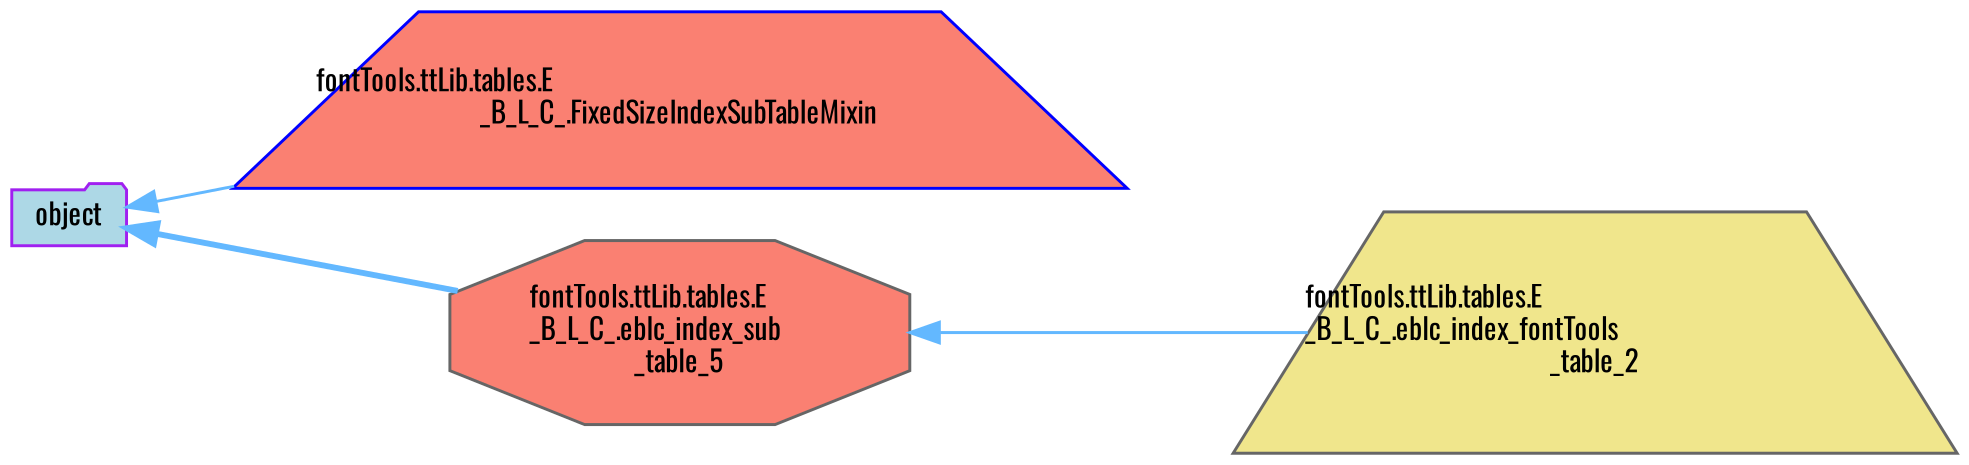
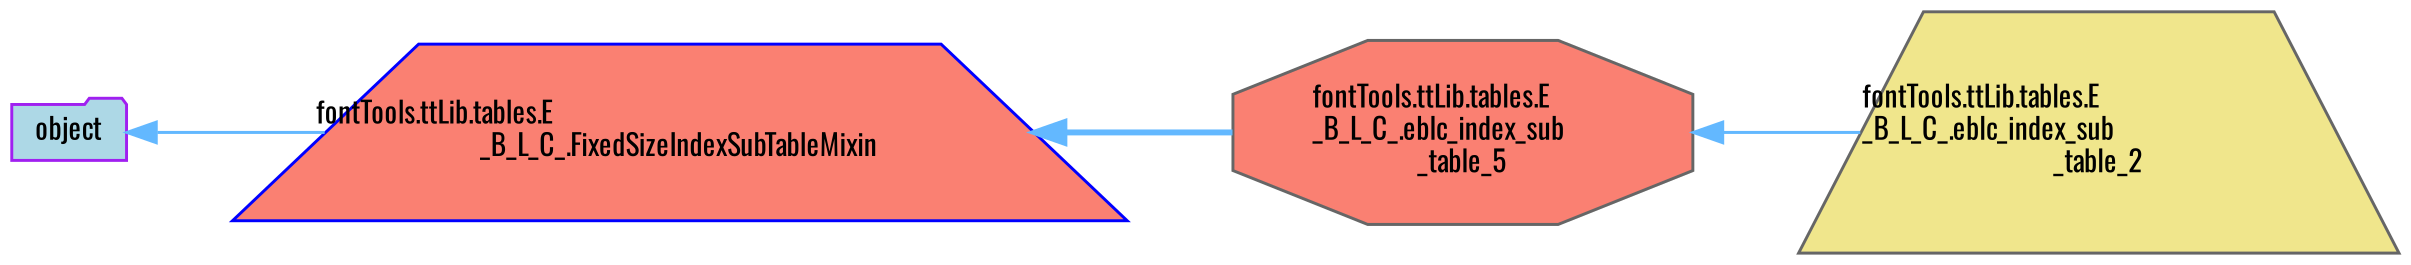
(307, 262) -> (1149, 132)
(1595, 333) -> (2099, 132)
